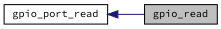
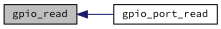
(131, 14) -> (100, 14)
